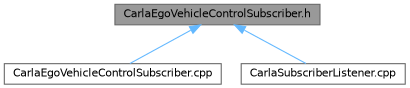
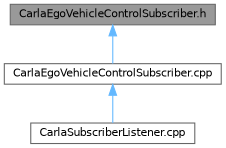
(275, 47) -> (113, 109)
